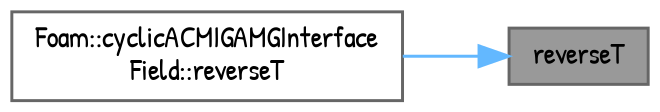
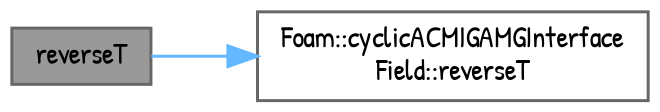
(441, 56) -> (189, 56)
